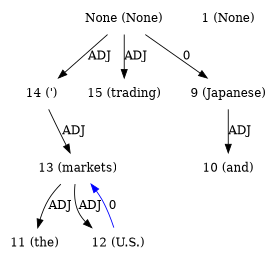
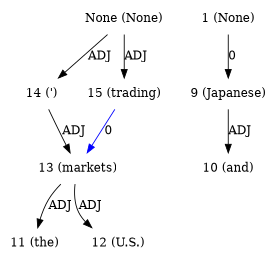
(173, 54) -> (228, 52)
(107, 209) -> (103, 127)
